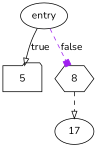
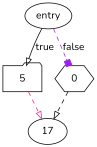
(74, 79) -> (74, 79)
none -> (33, 102)
